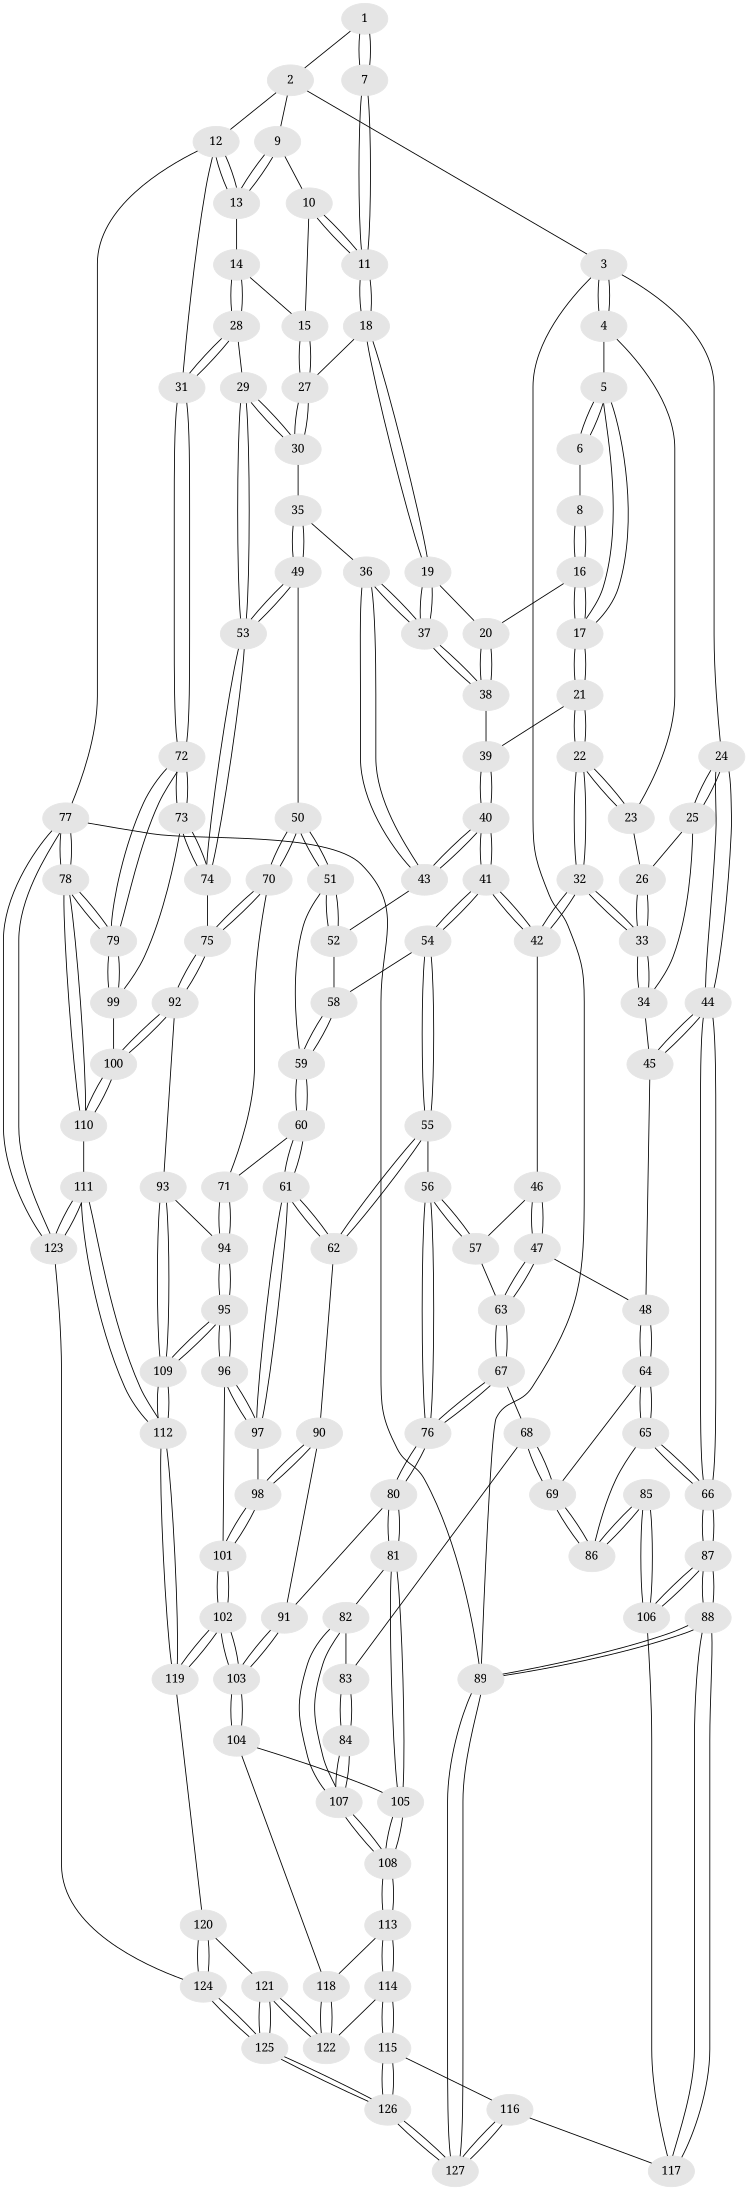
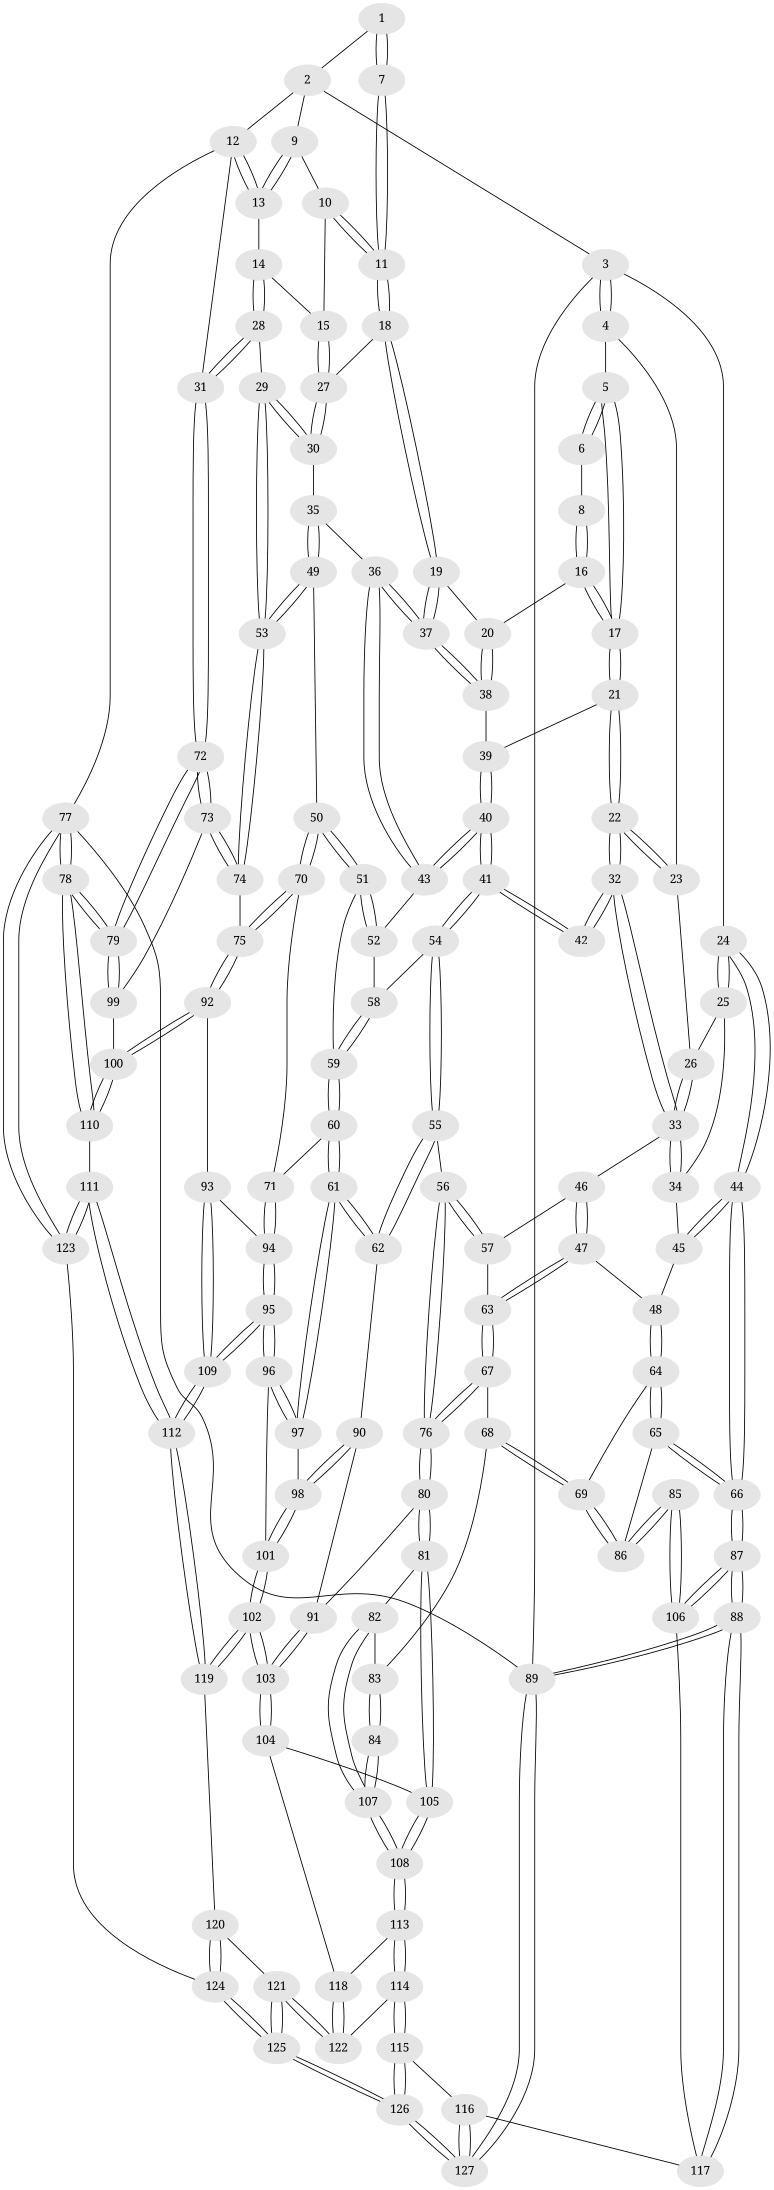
(537, 1064) -> (629, 1157)
